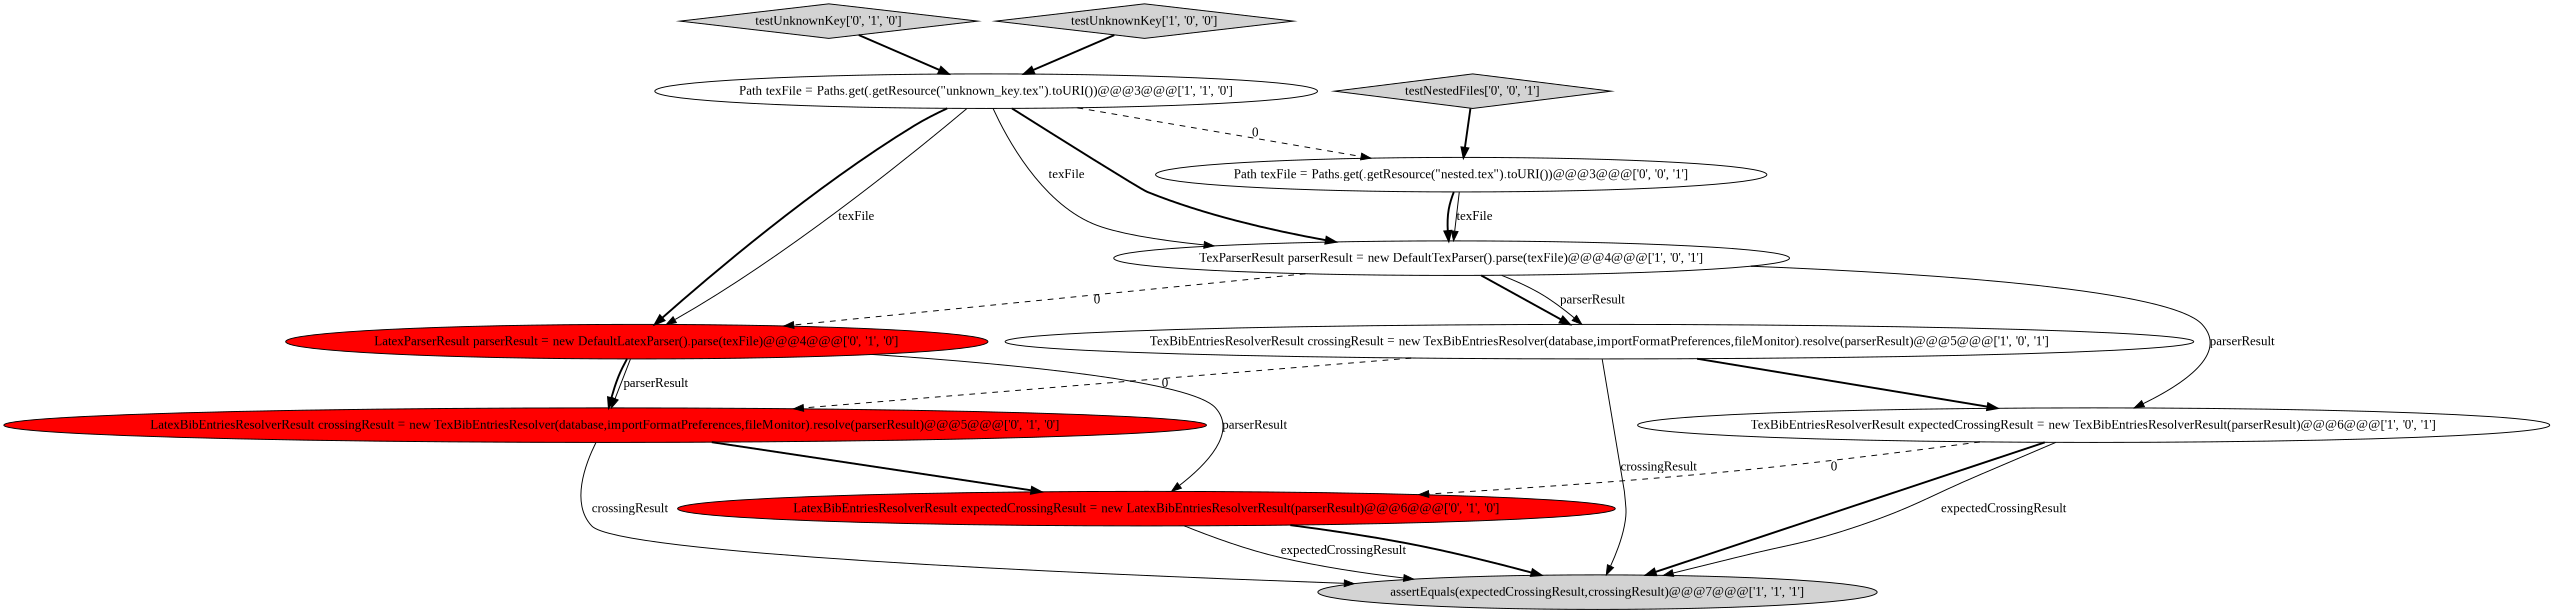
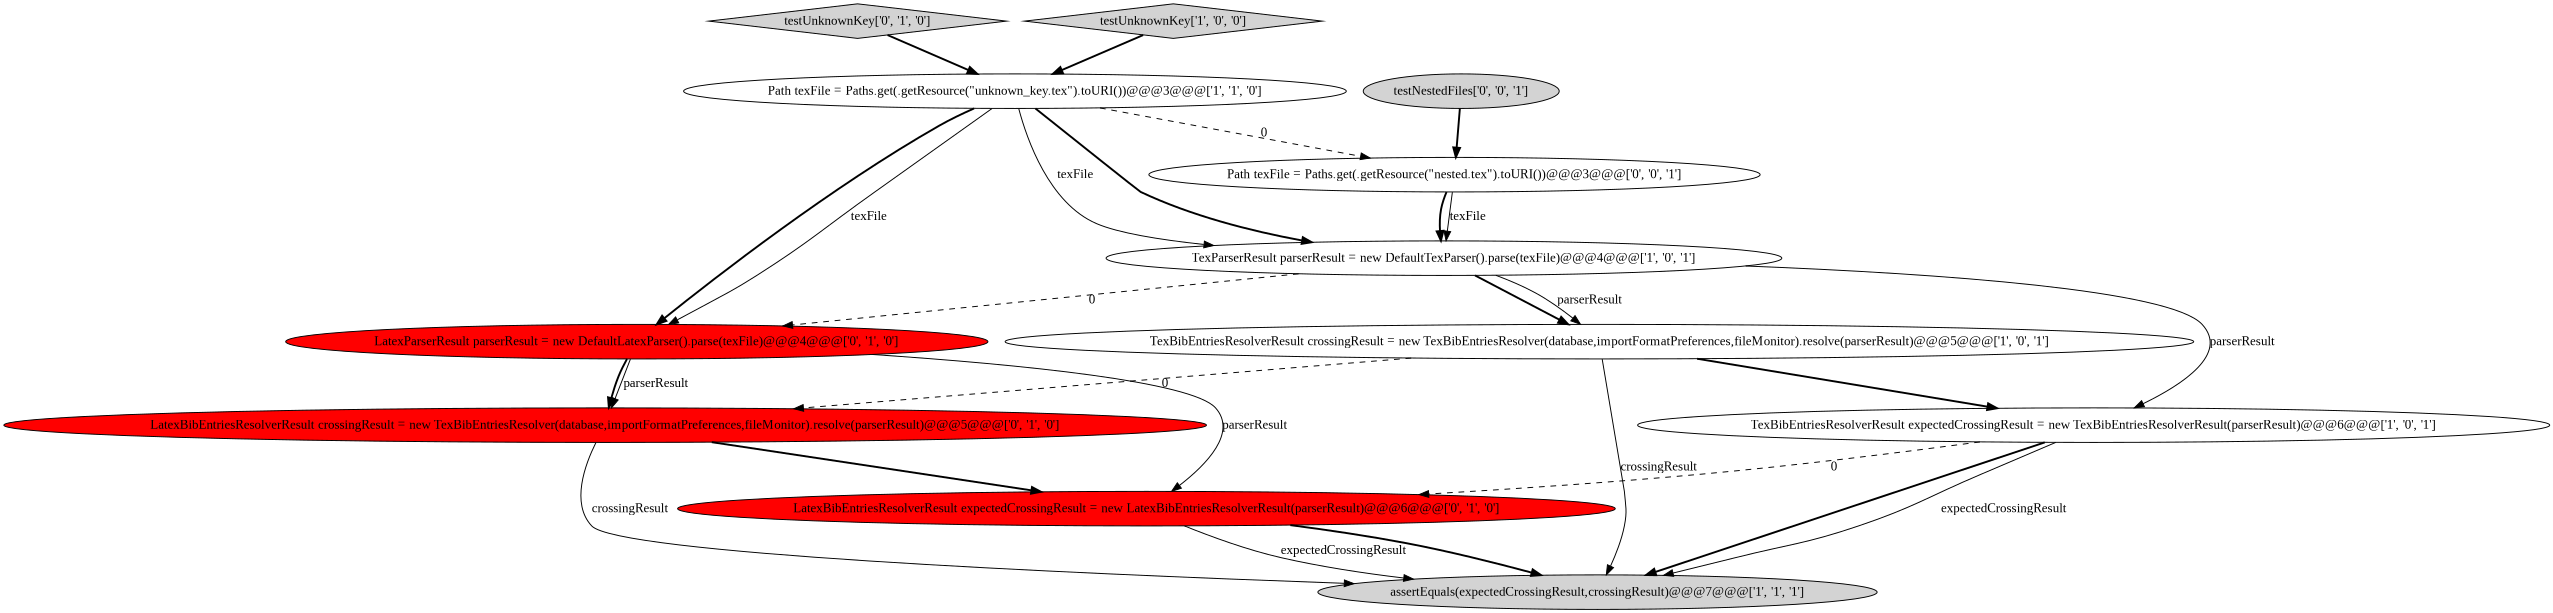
(1473, 91) -> (1461, 91)
